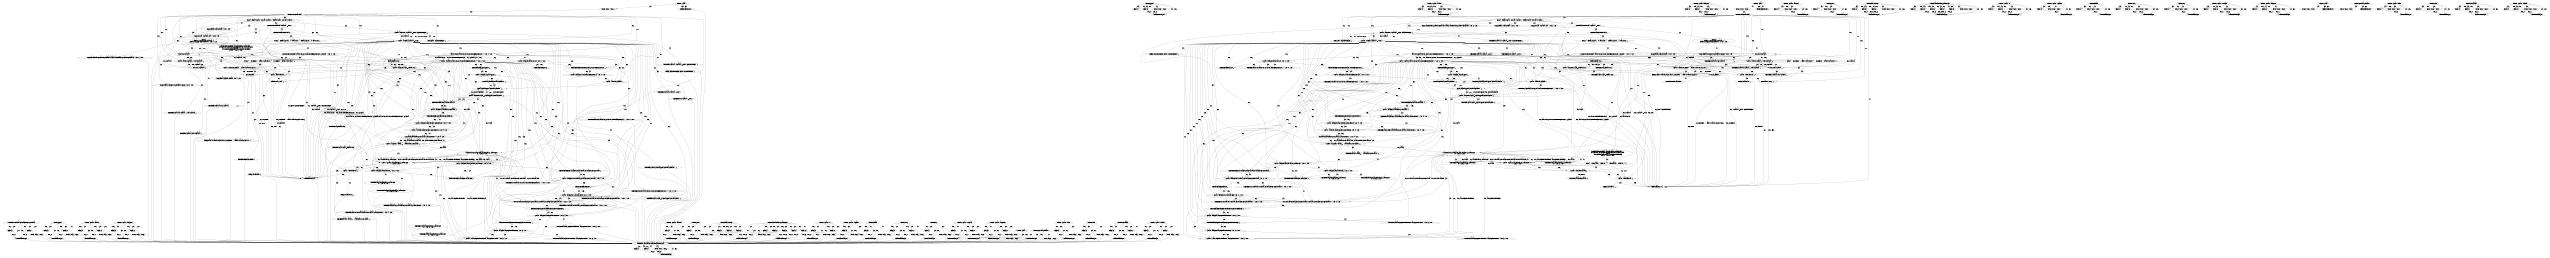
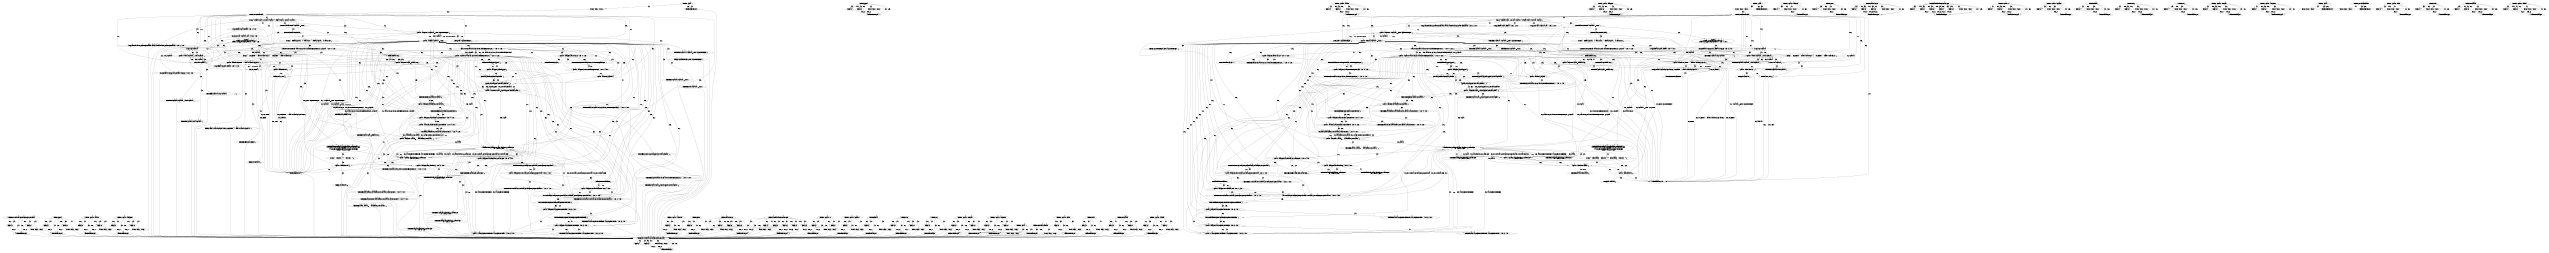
none -> (342, 158)
